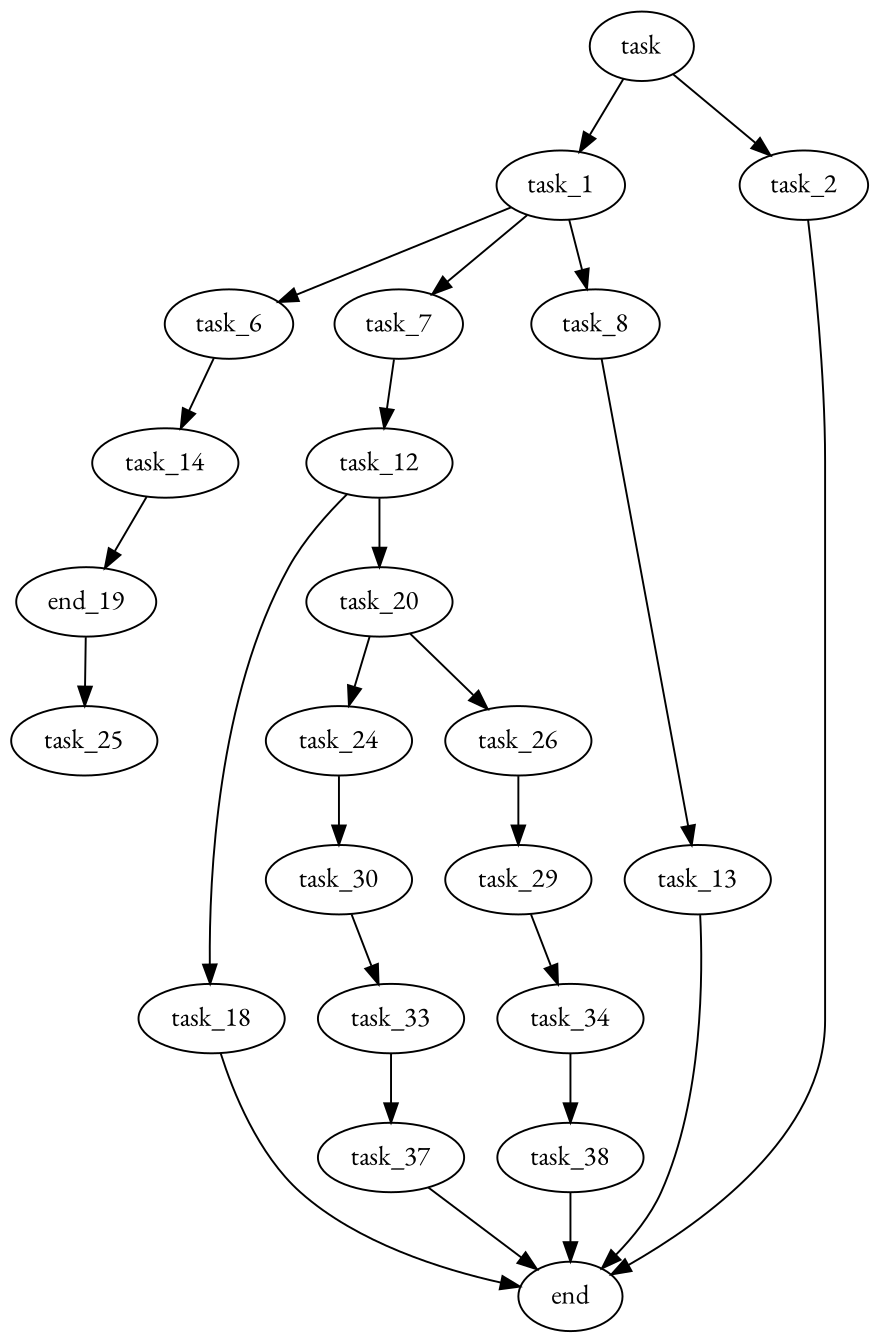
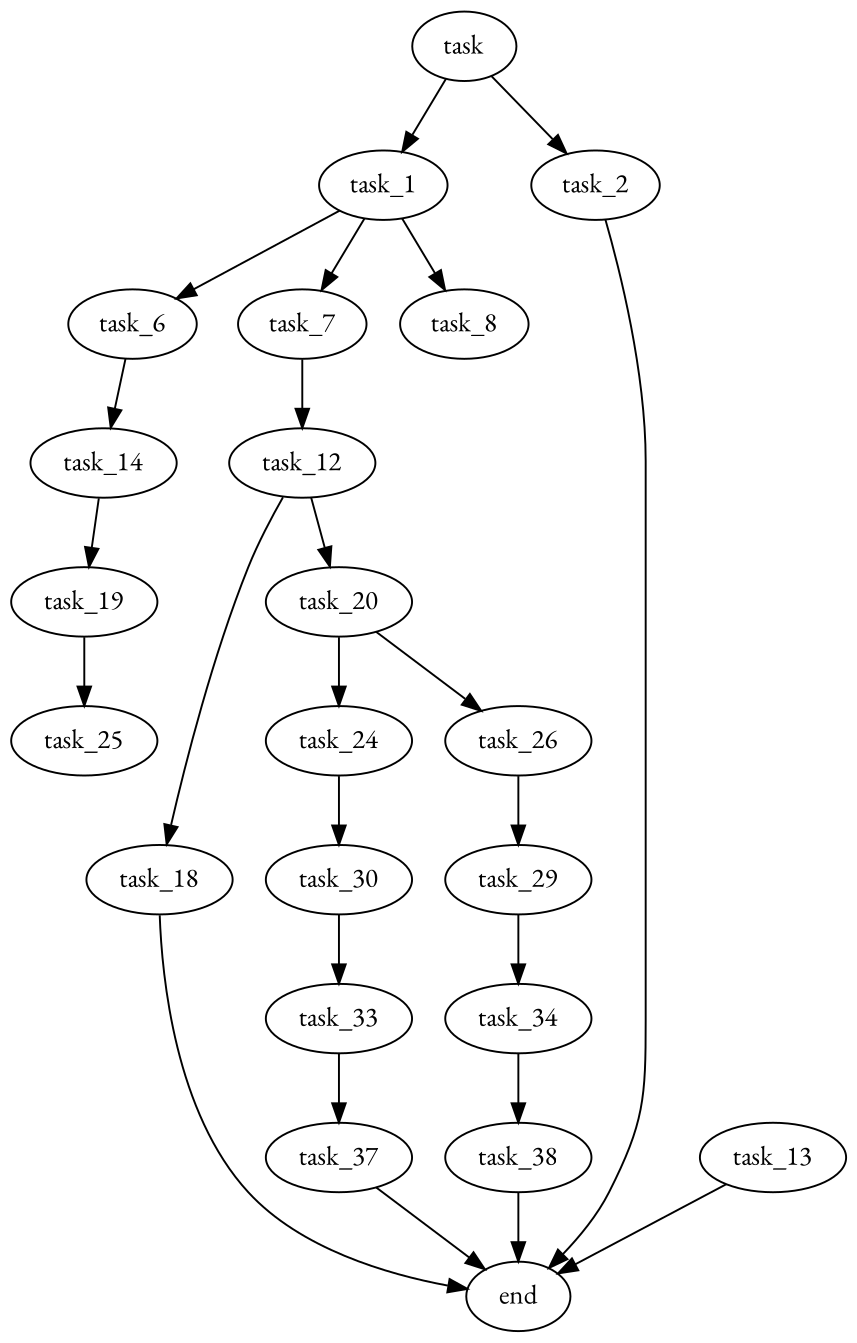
(645, 592) -> none
(86, 602) -> (84, 602)
